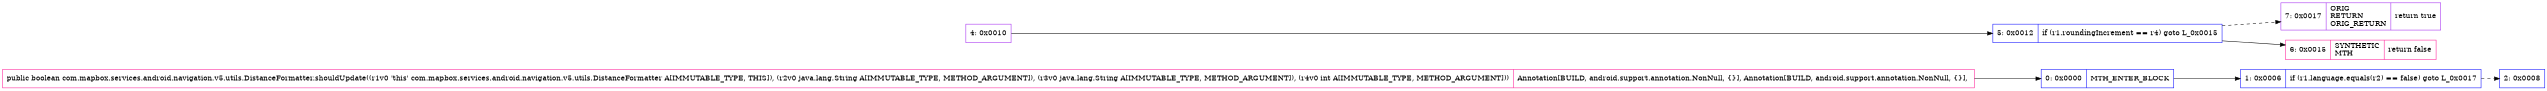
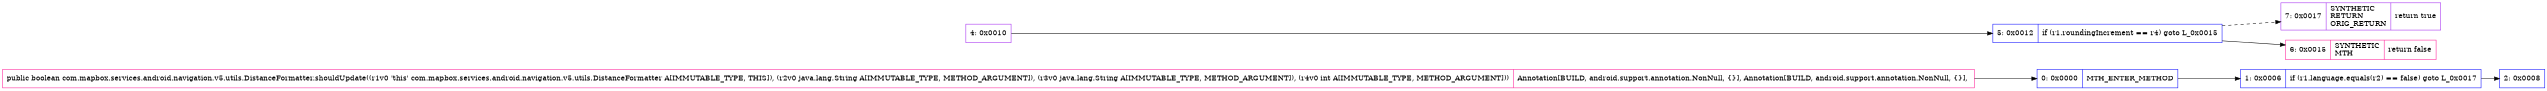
(2340, 8) -> (2353, 8)
(2130, 78) -> (2130, 78)
(2488, 79) -> (2488, 79)
